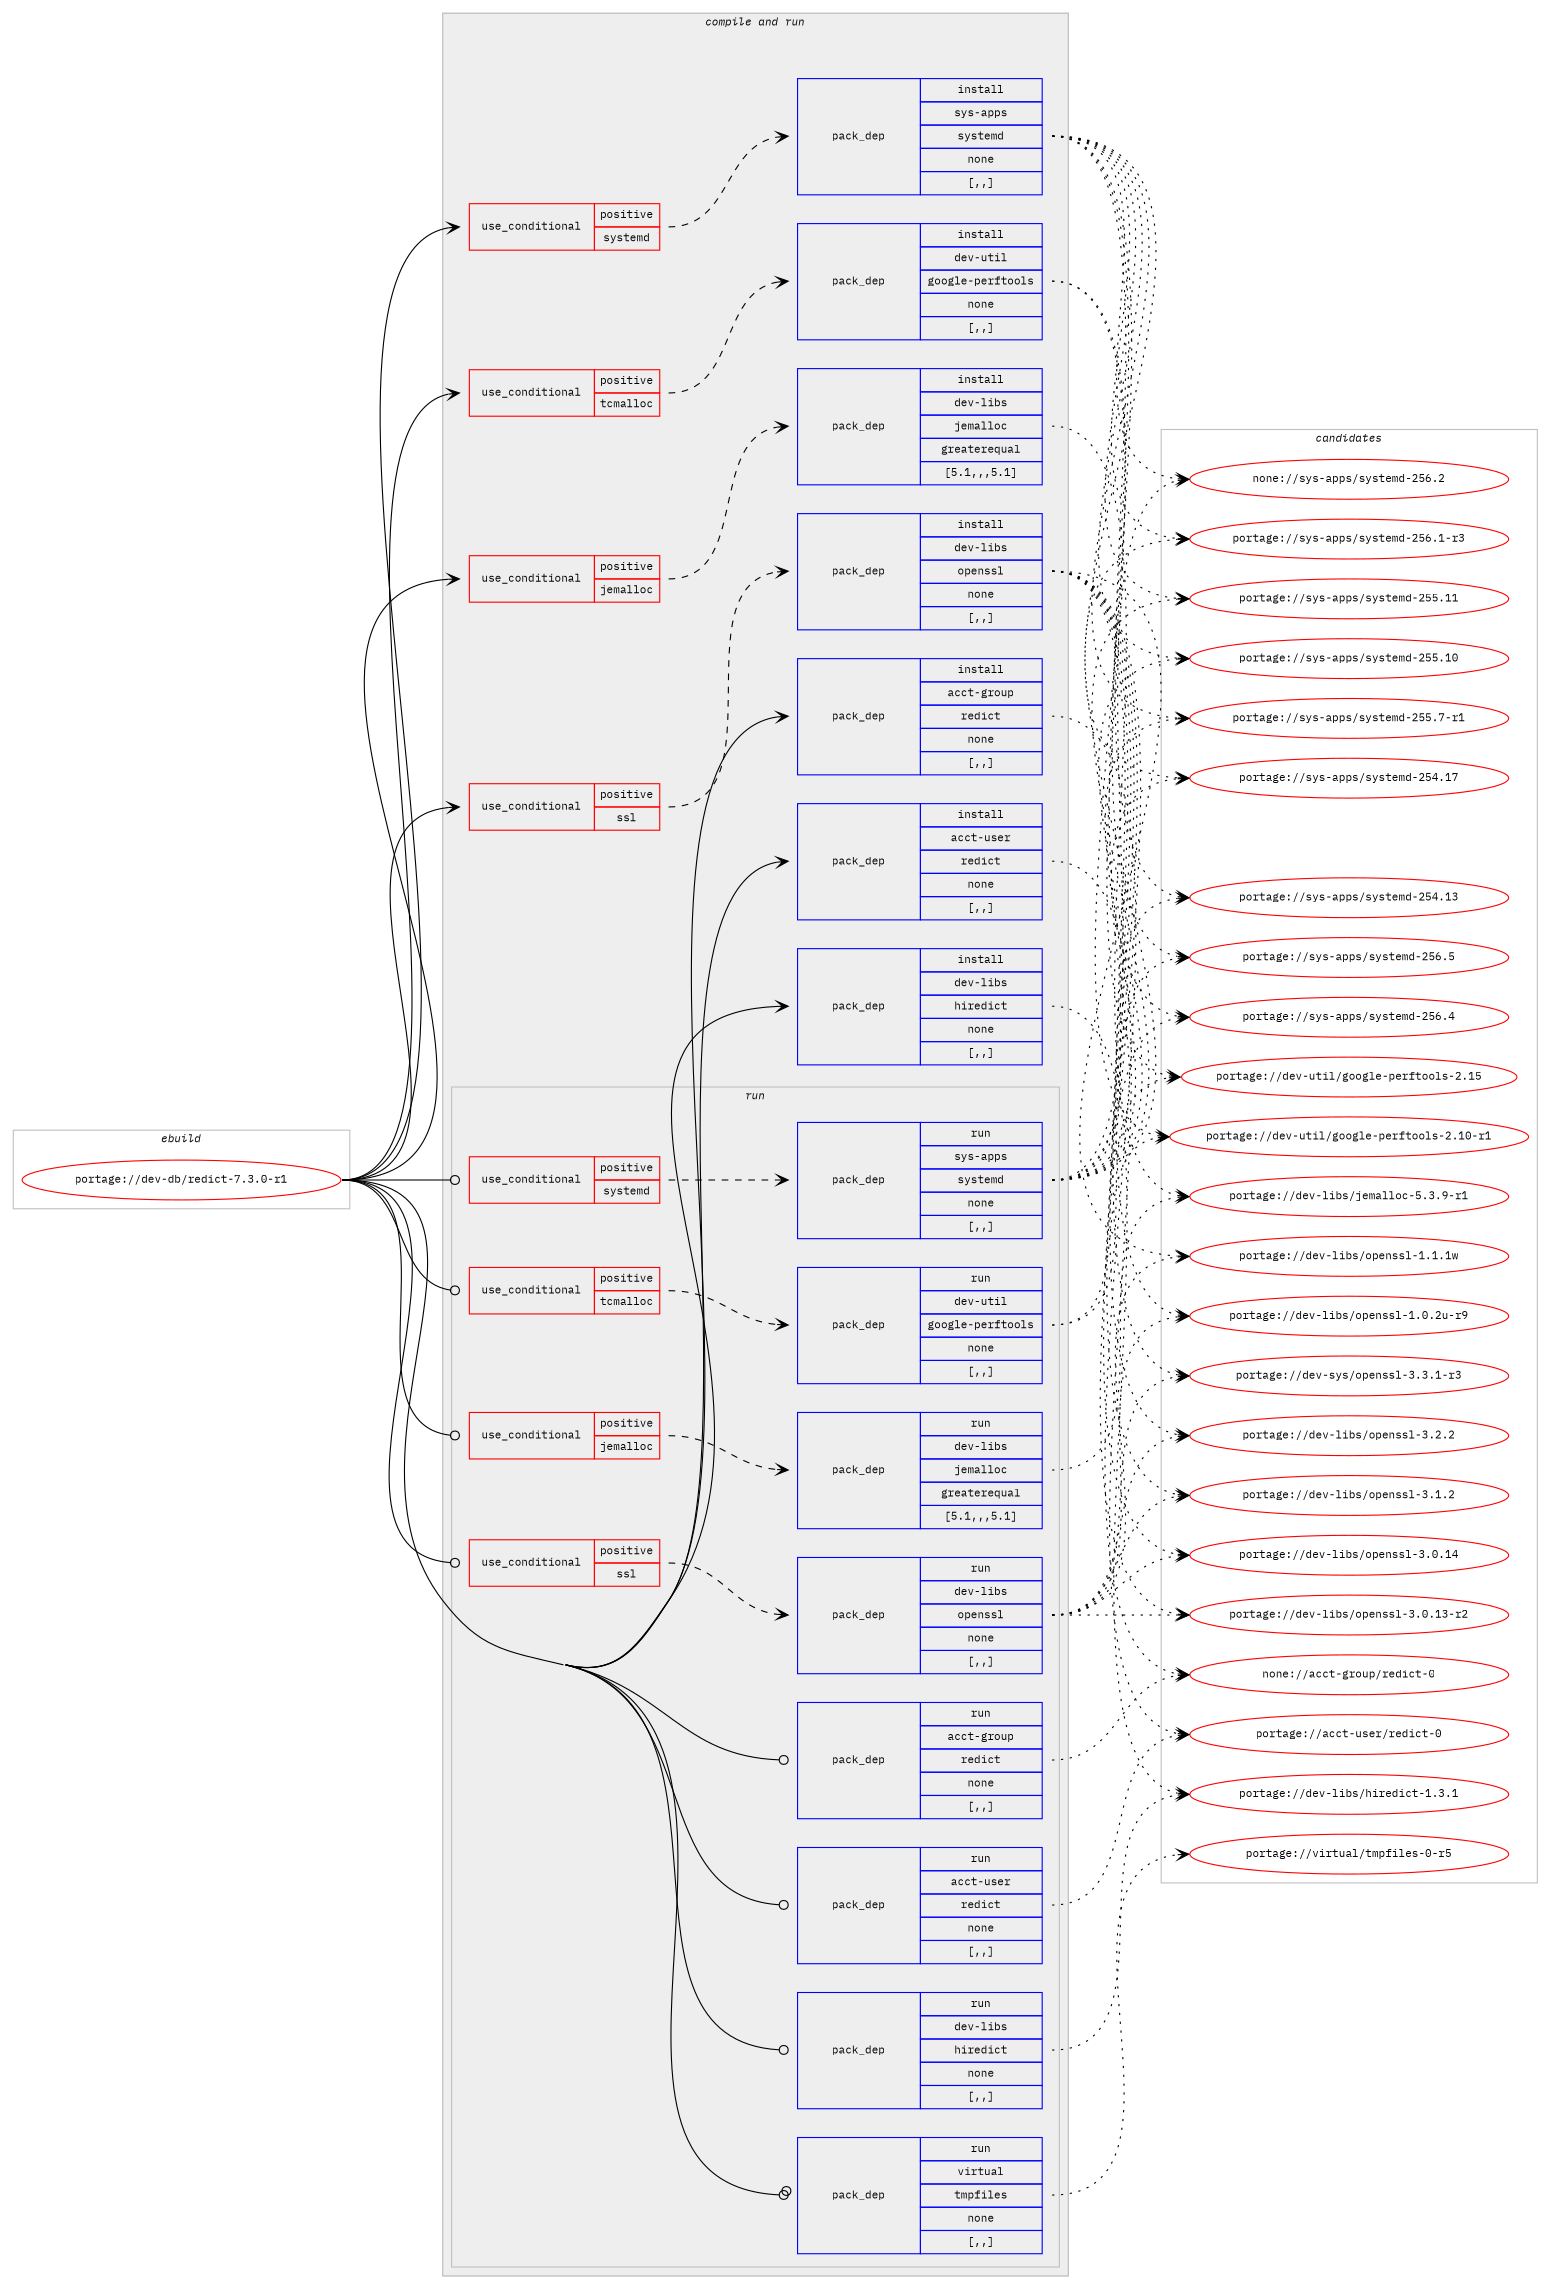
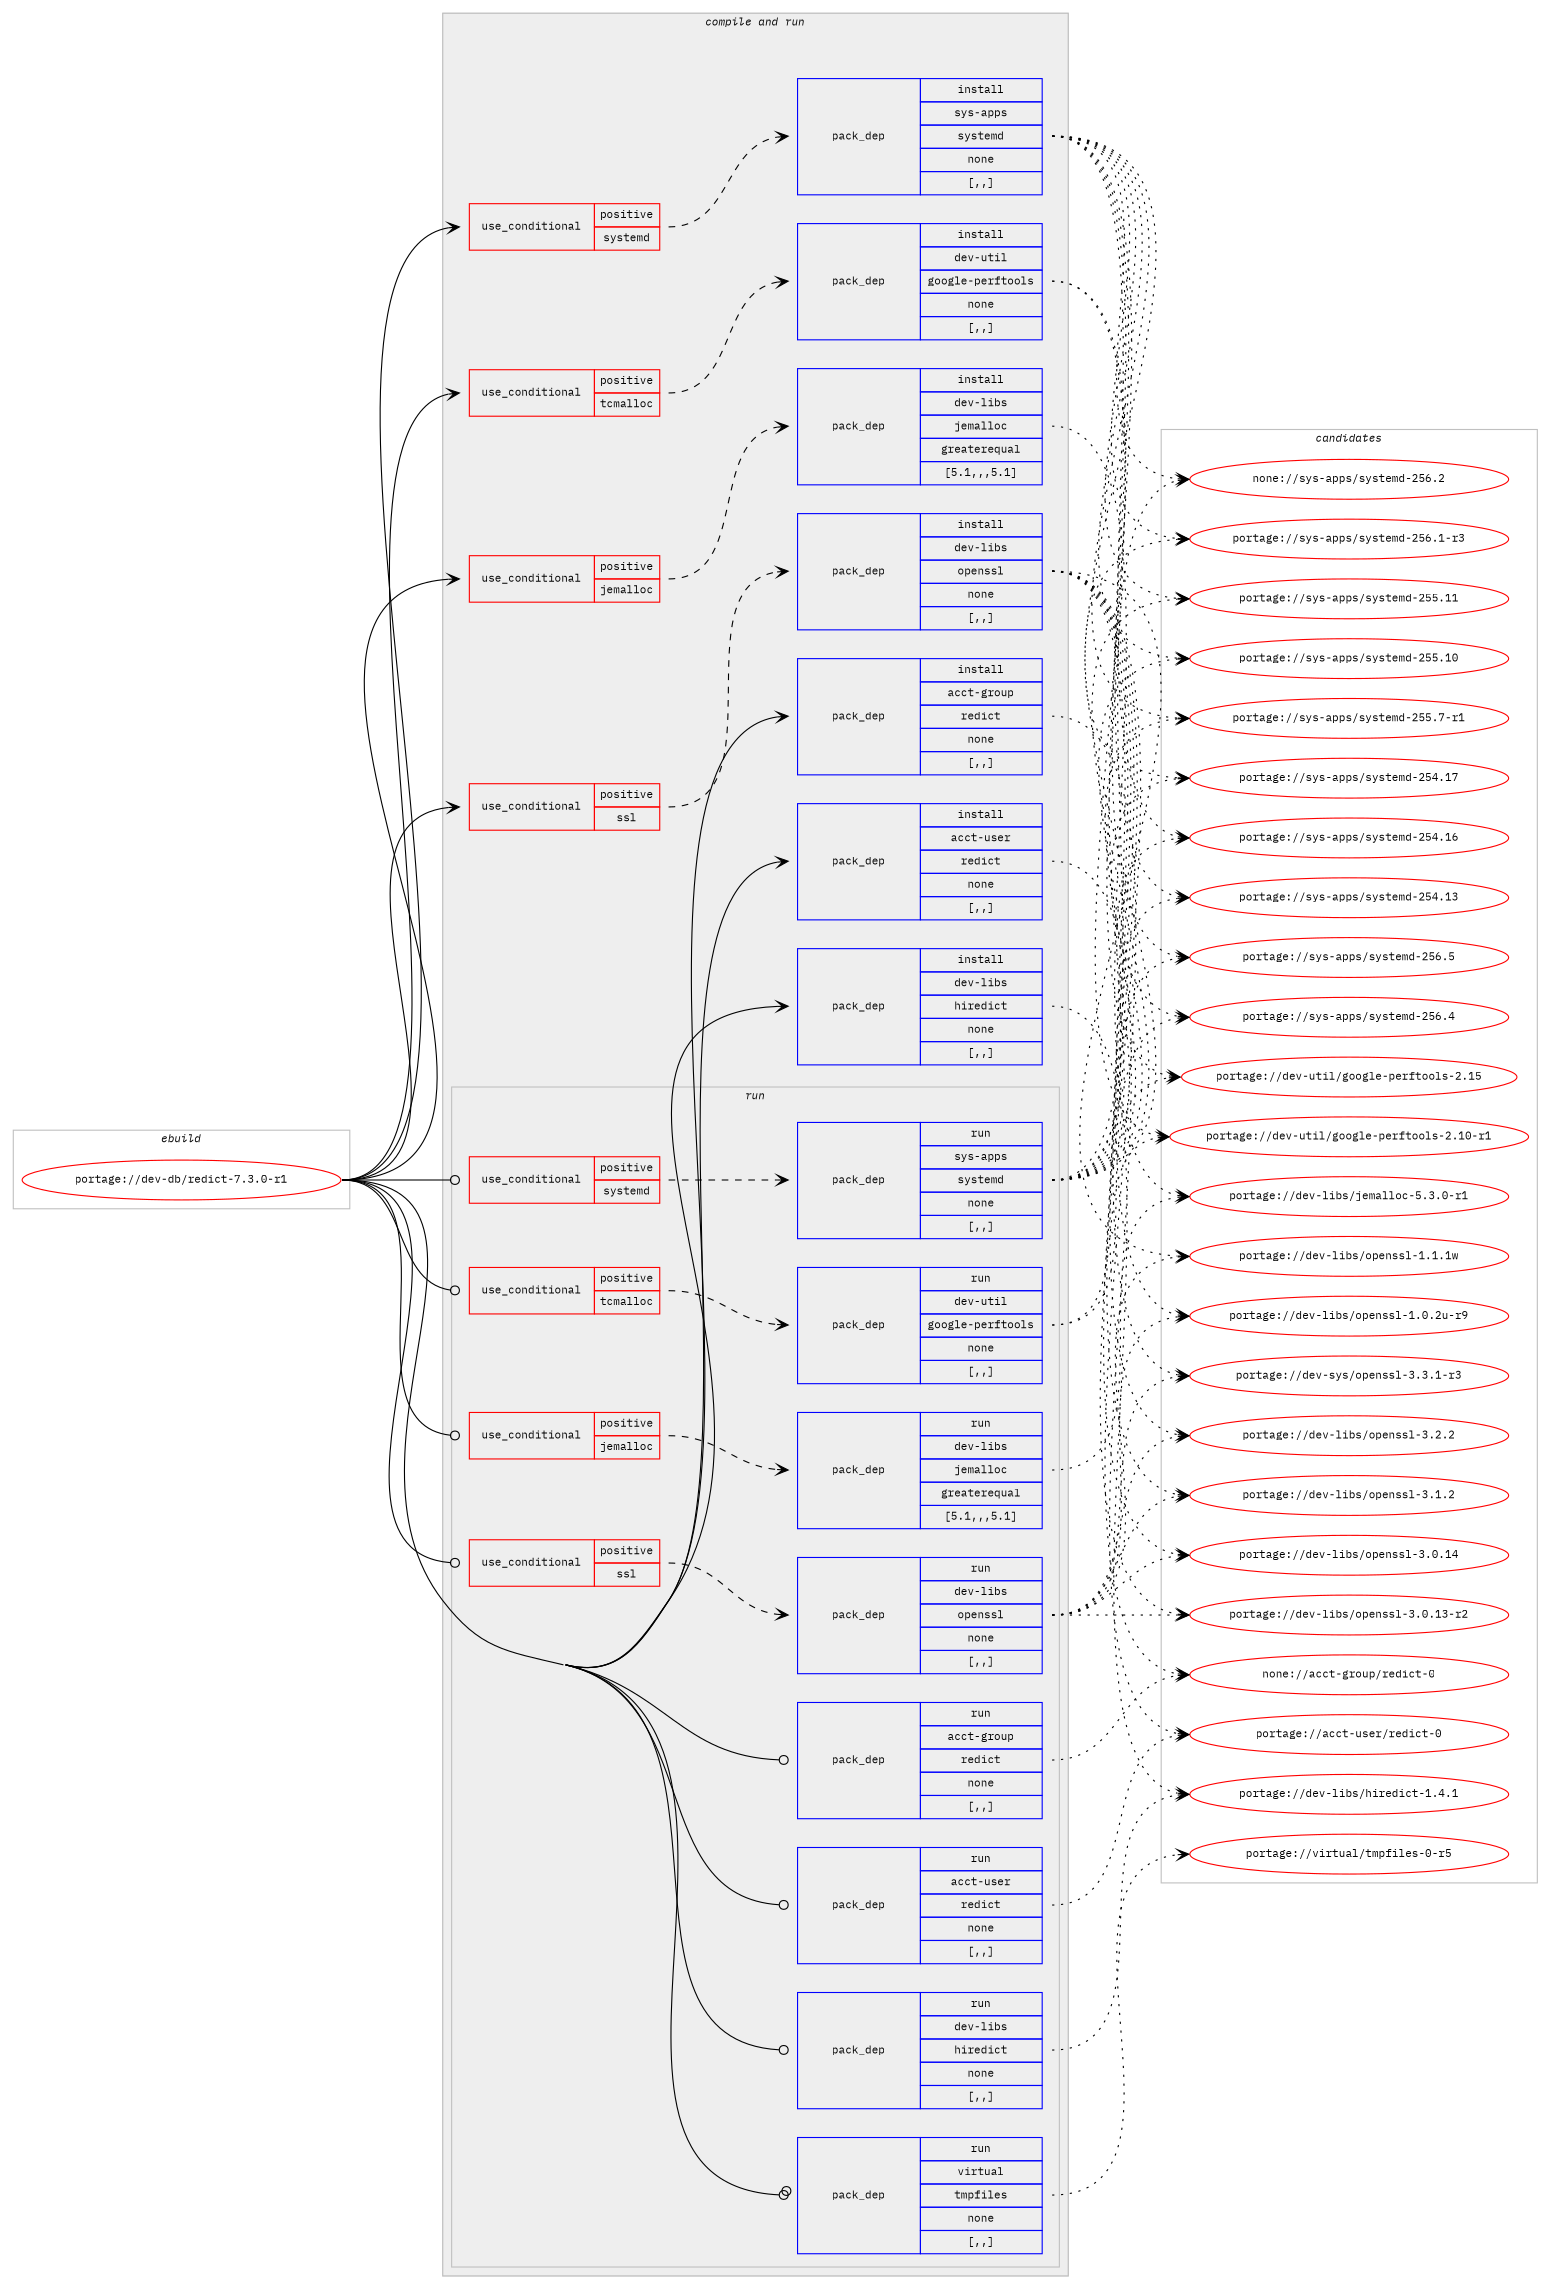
none -> (1349, 838)
(1349, 1197) -> (1349, 1197)
(1349, 1794) -> (1349, 1794)
